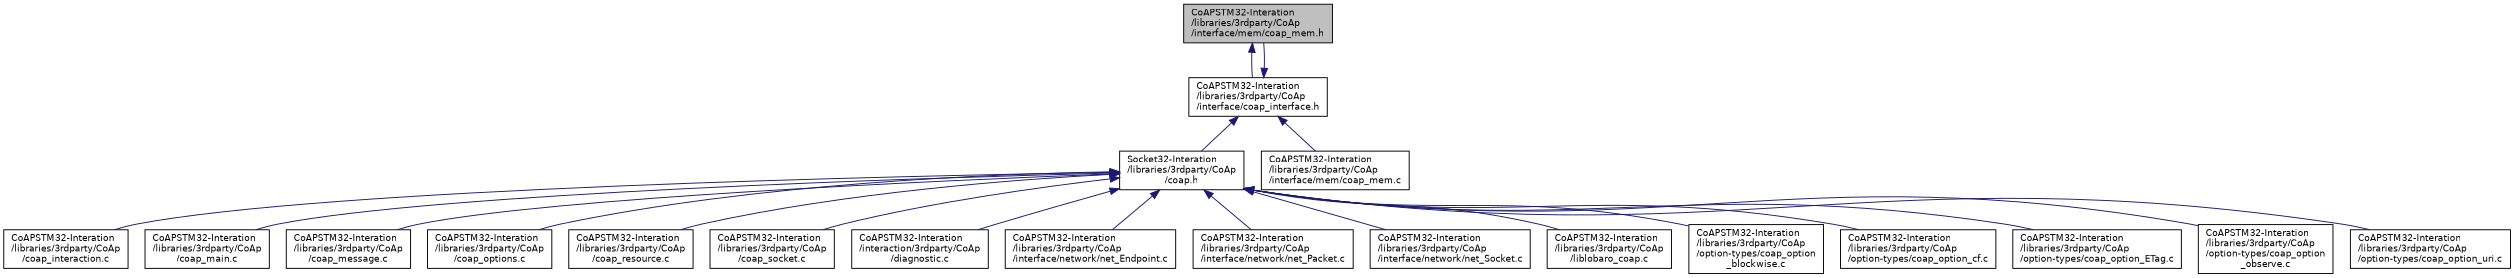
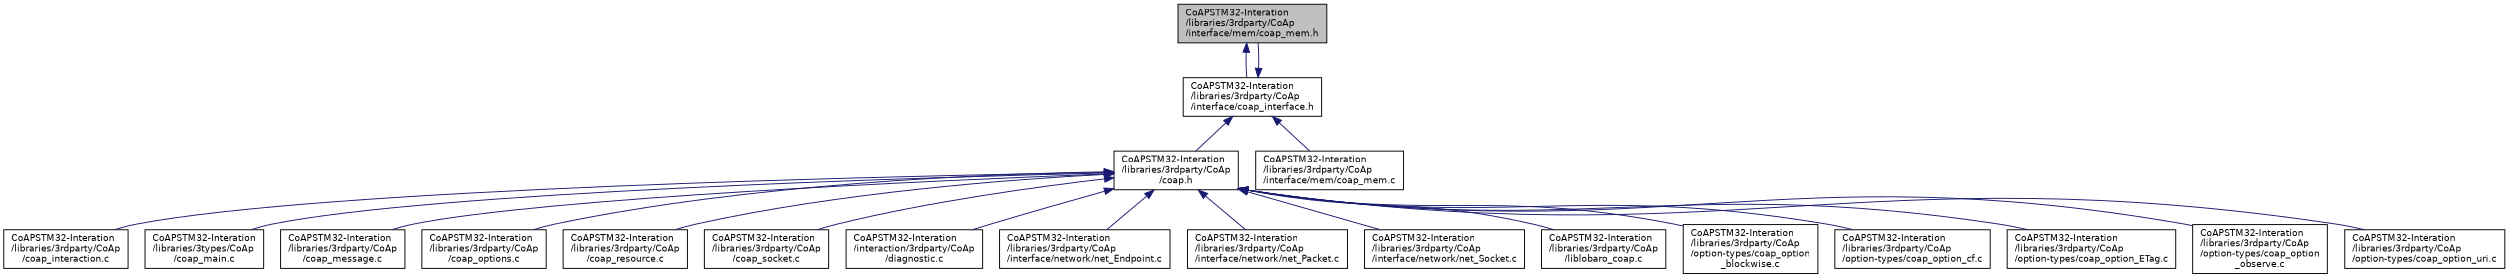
(1182, 170) -> (1176, 170)
(207, 249) -> (204, 249)
